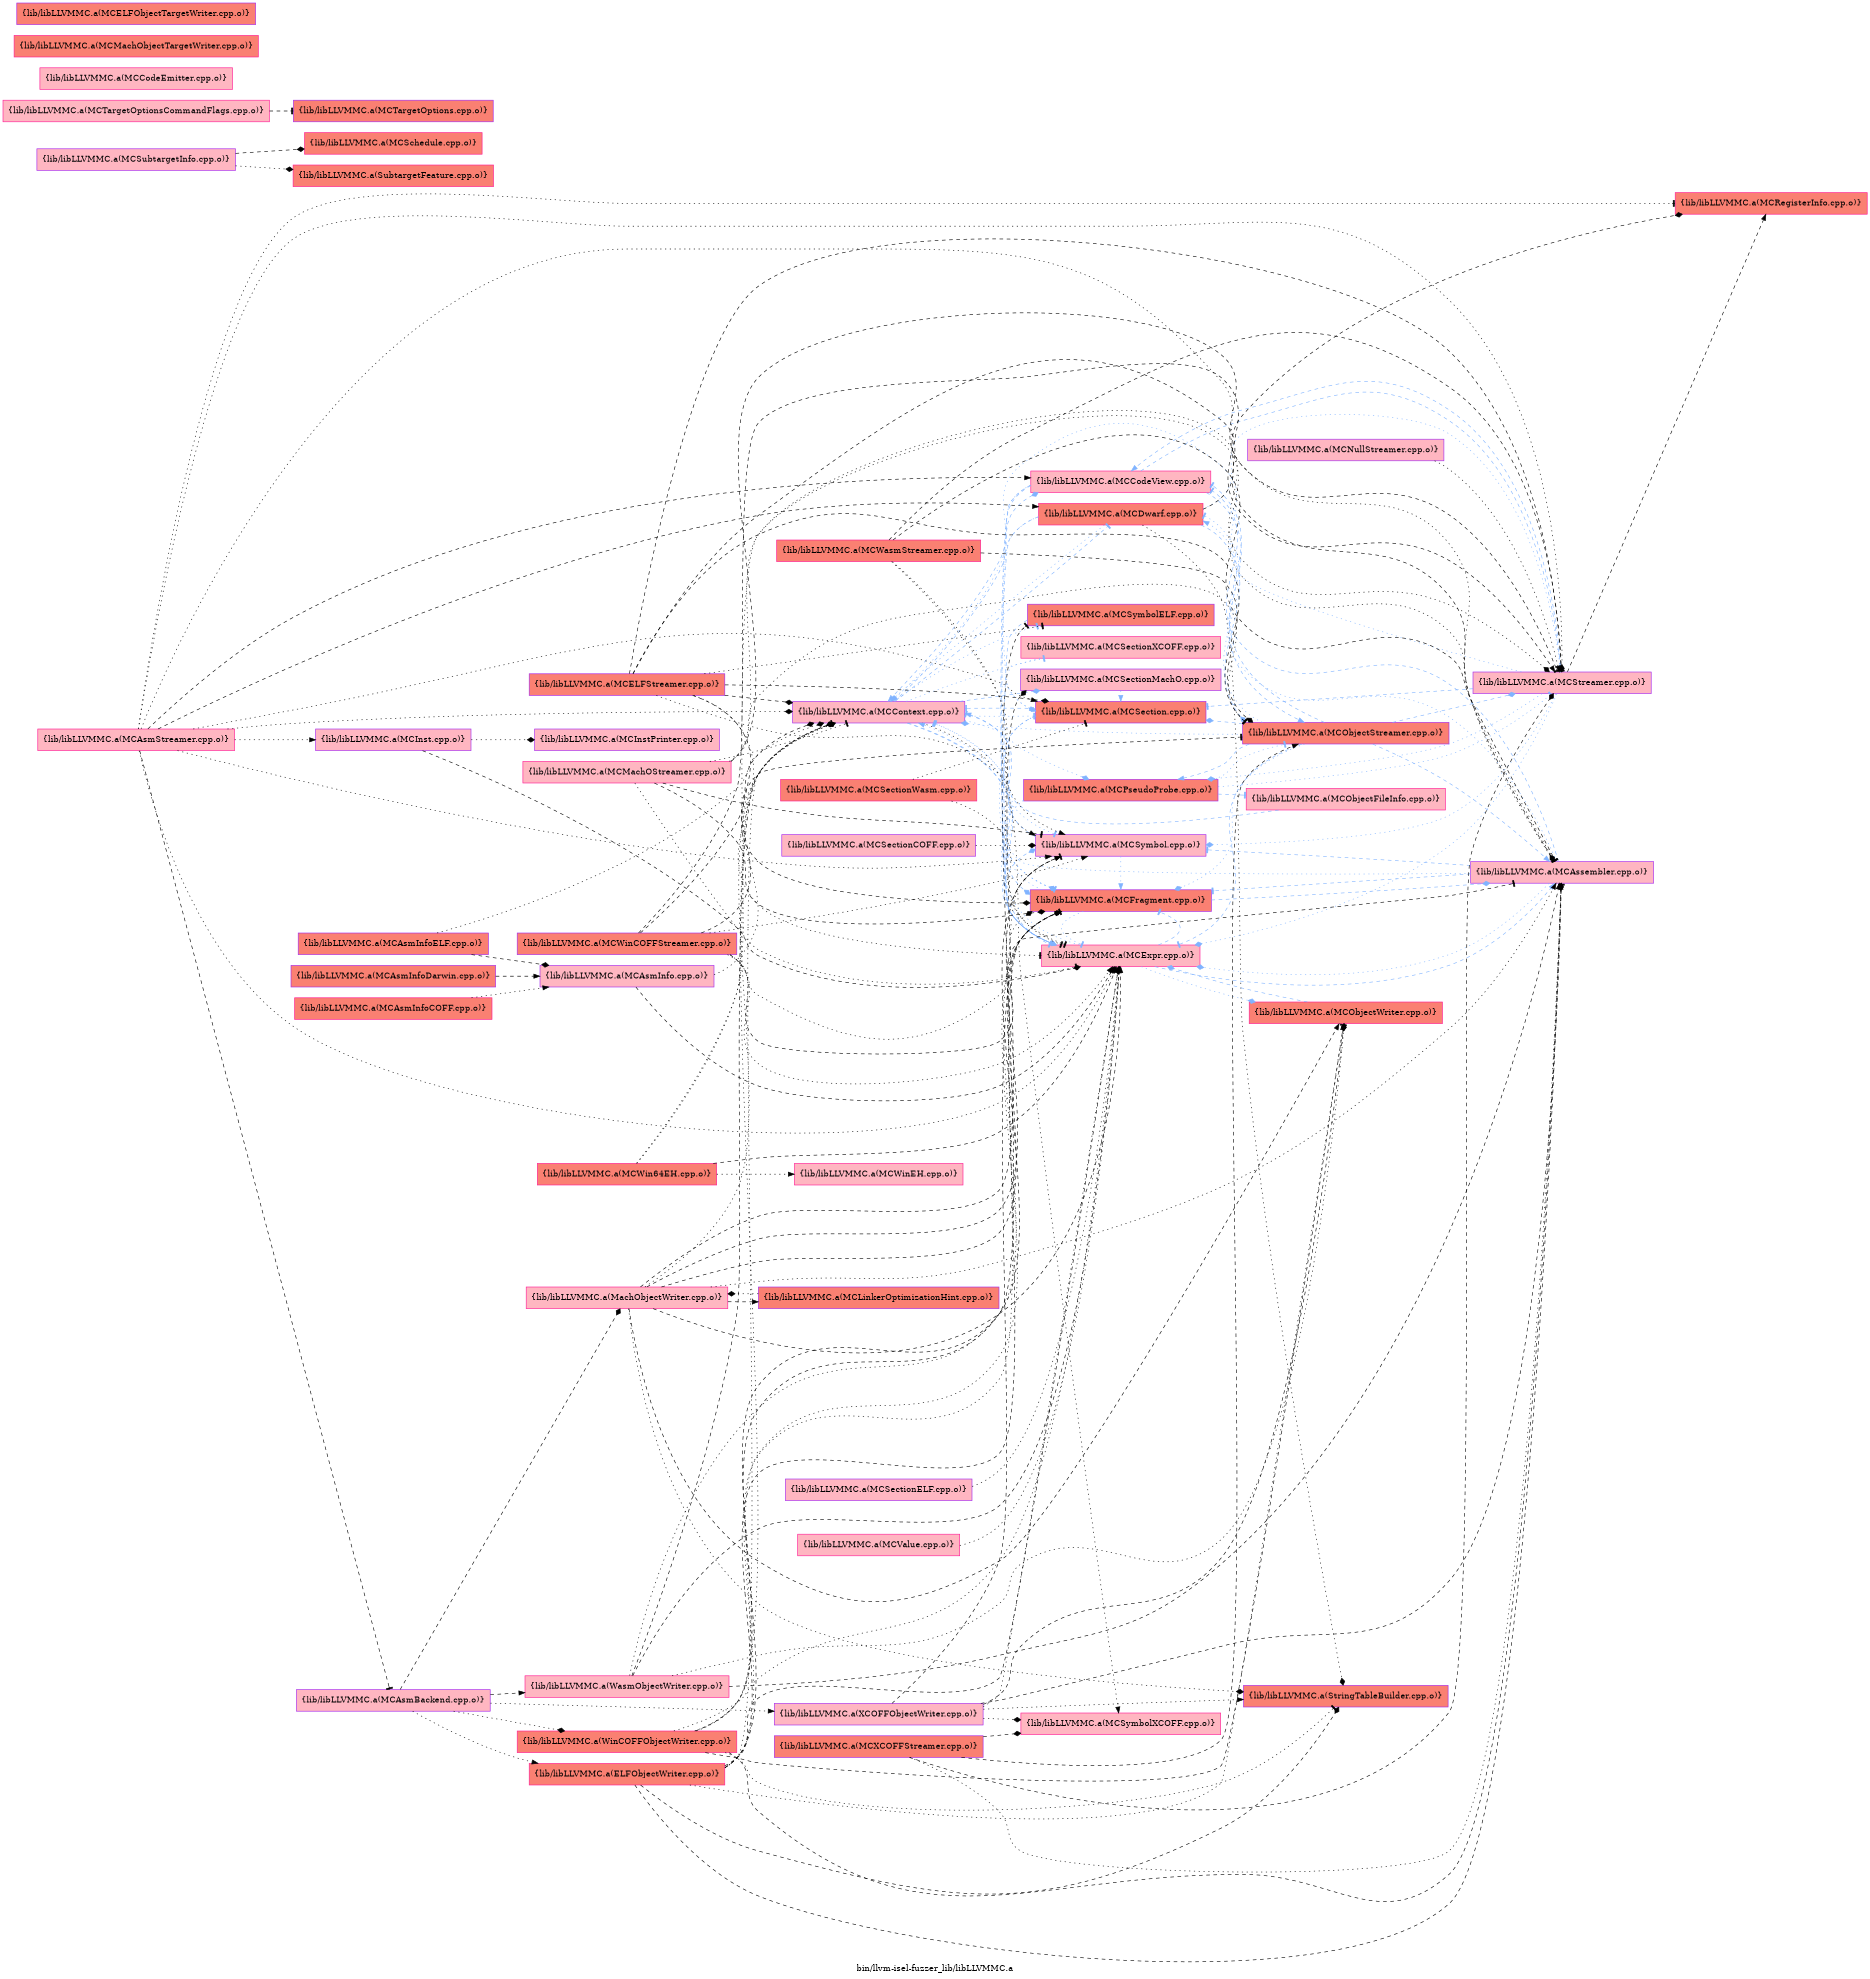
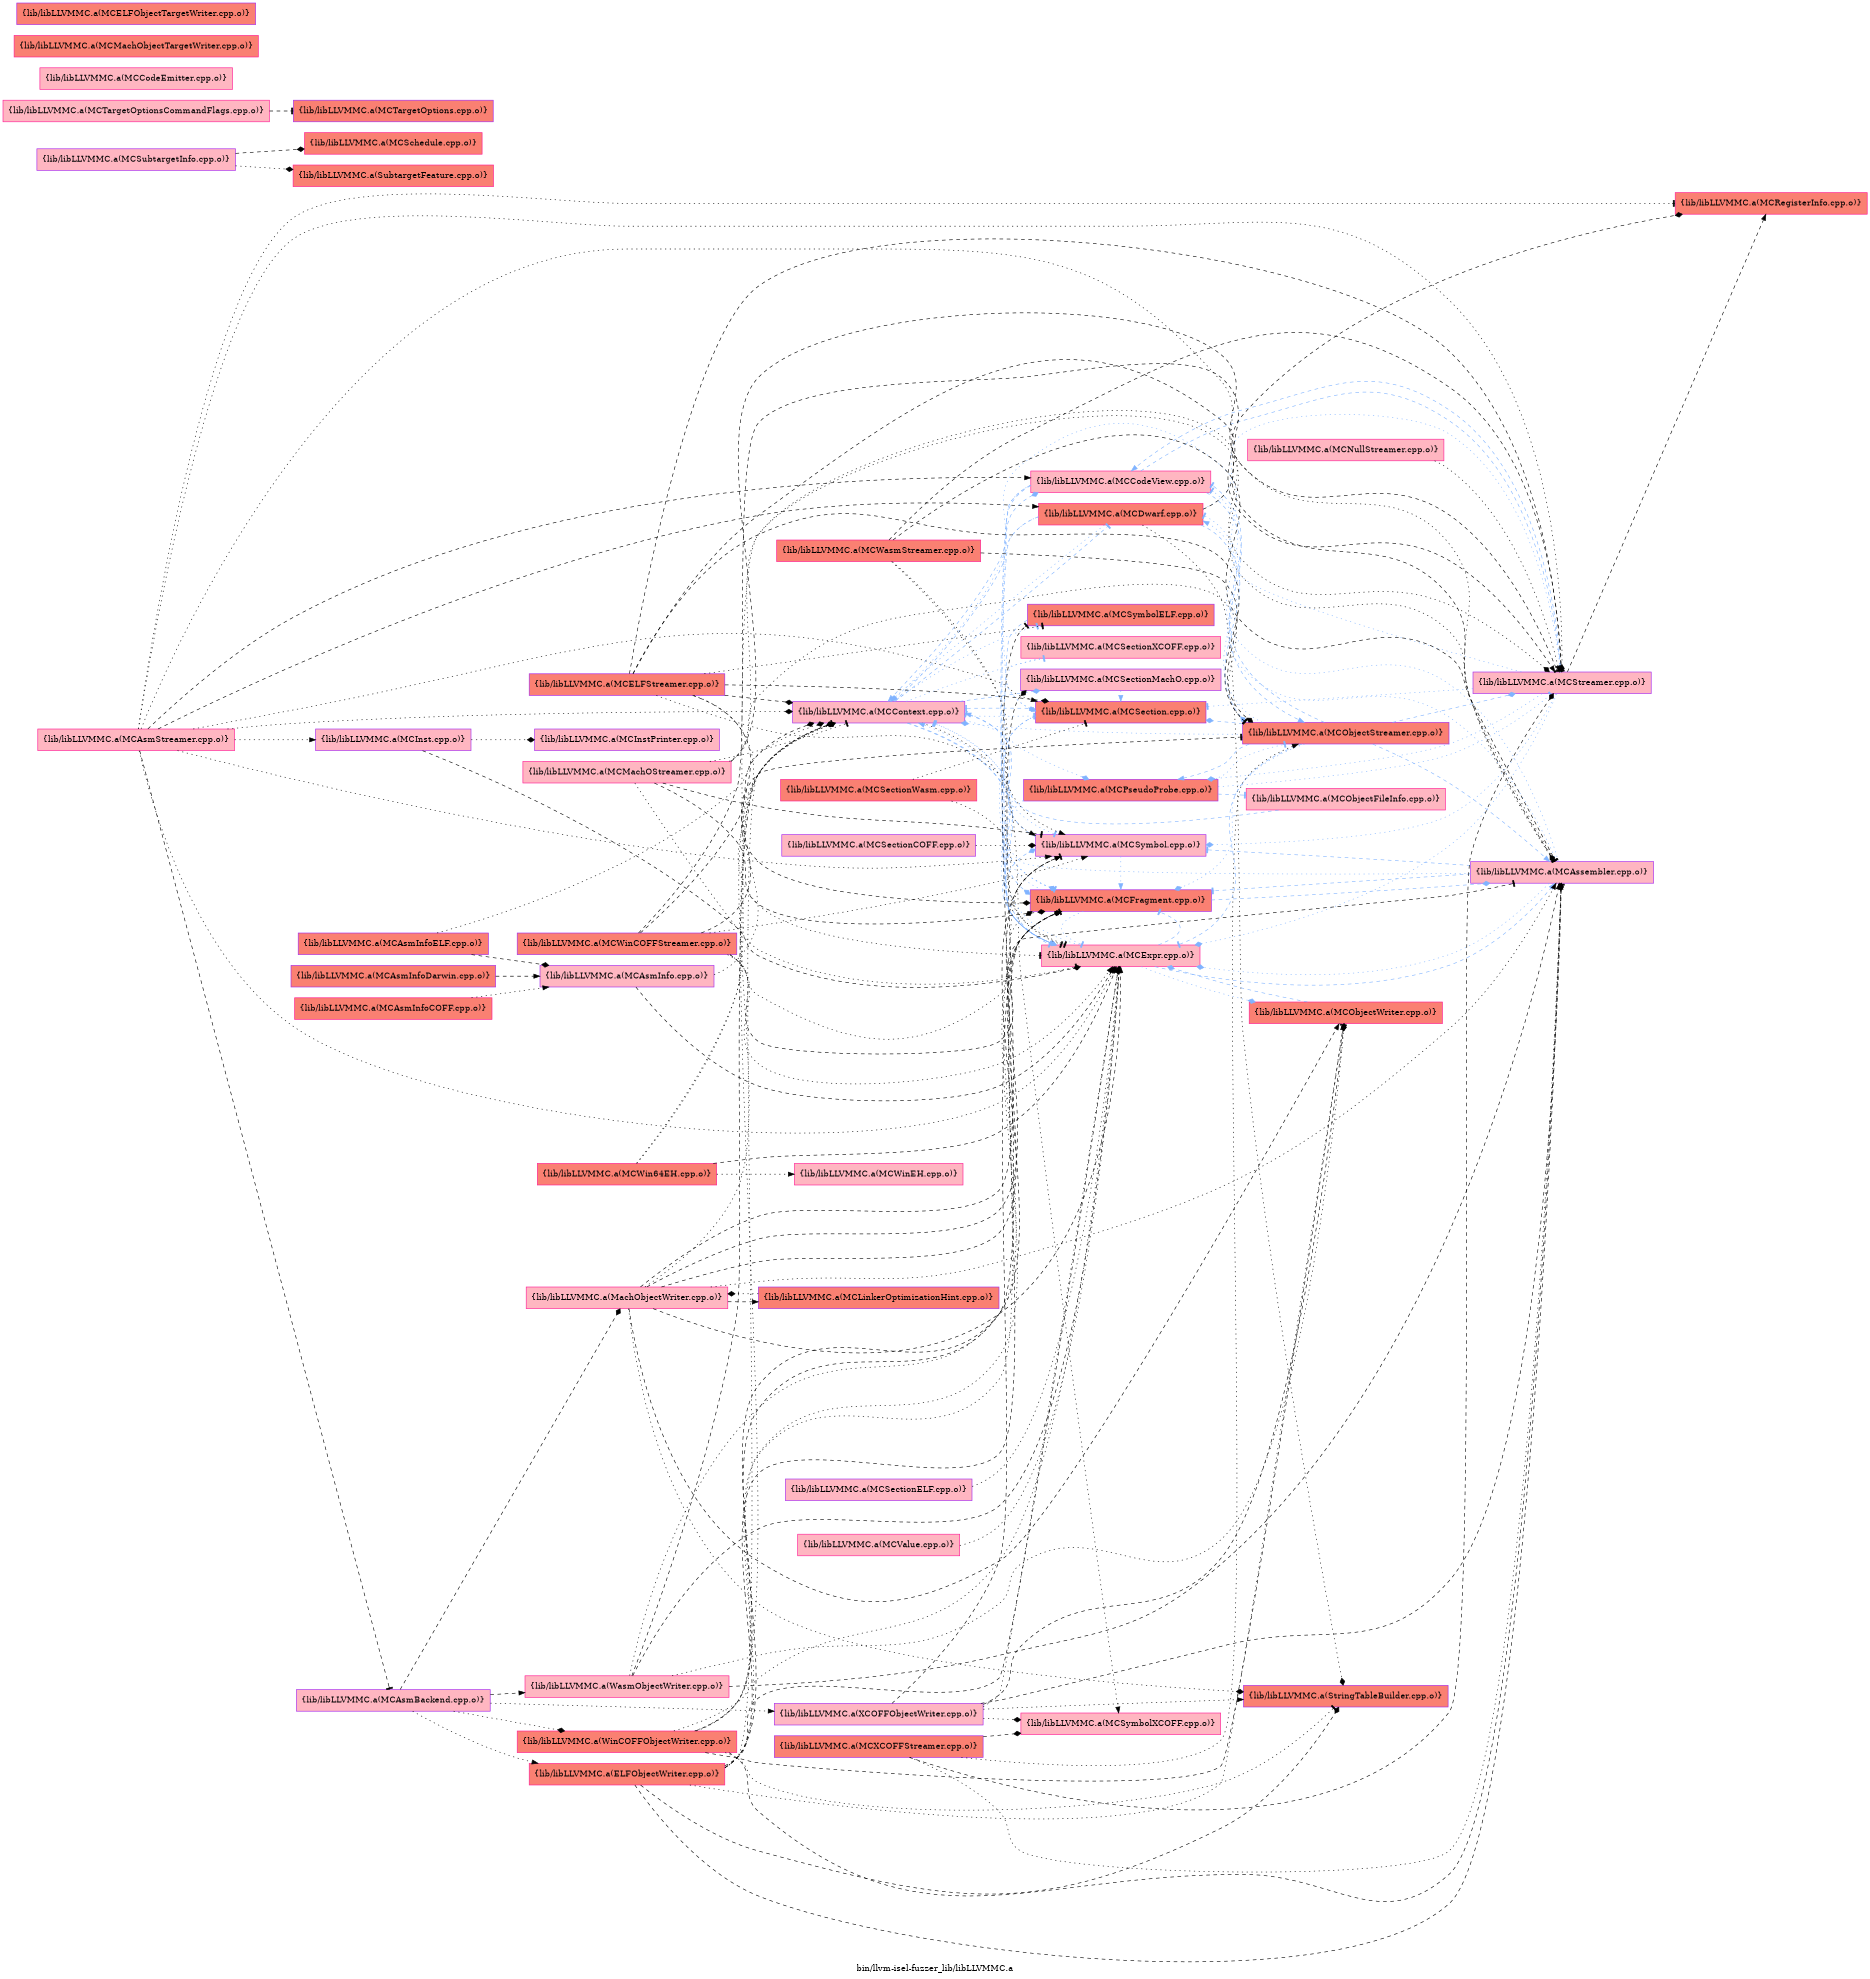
(1346, 450) -> (1346, 450)
(1366, 666) -> (1366, 666)
(1400, 694) -> (1400, 694)
(1236, 1363) -> (1236, 1363)
